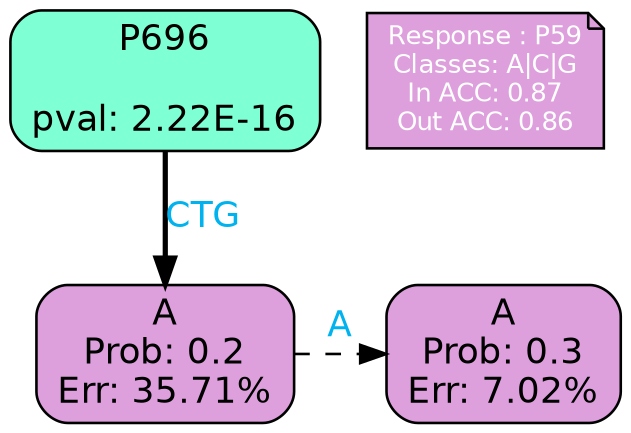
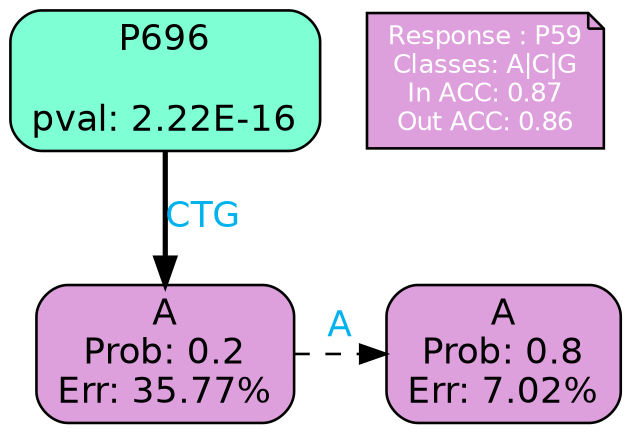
(165, 354) -> (165, 354)
(504, 354) -> (504, 354)
